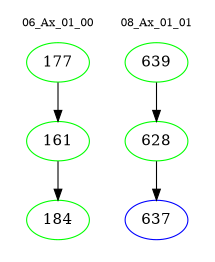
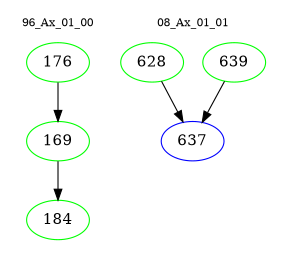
(58, 24) -> (58, 24)
(58, 62) -> (58, 62)
(157, 96) -> (216, 97)
(58, 141) -> (58, 141)
